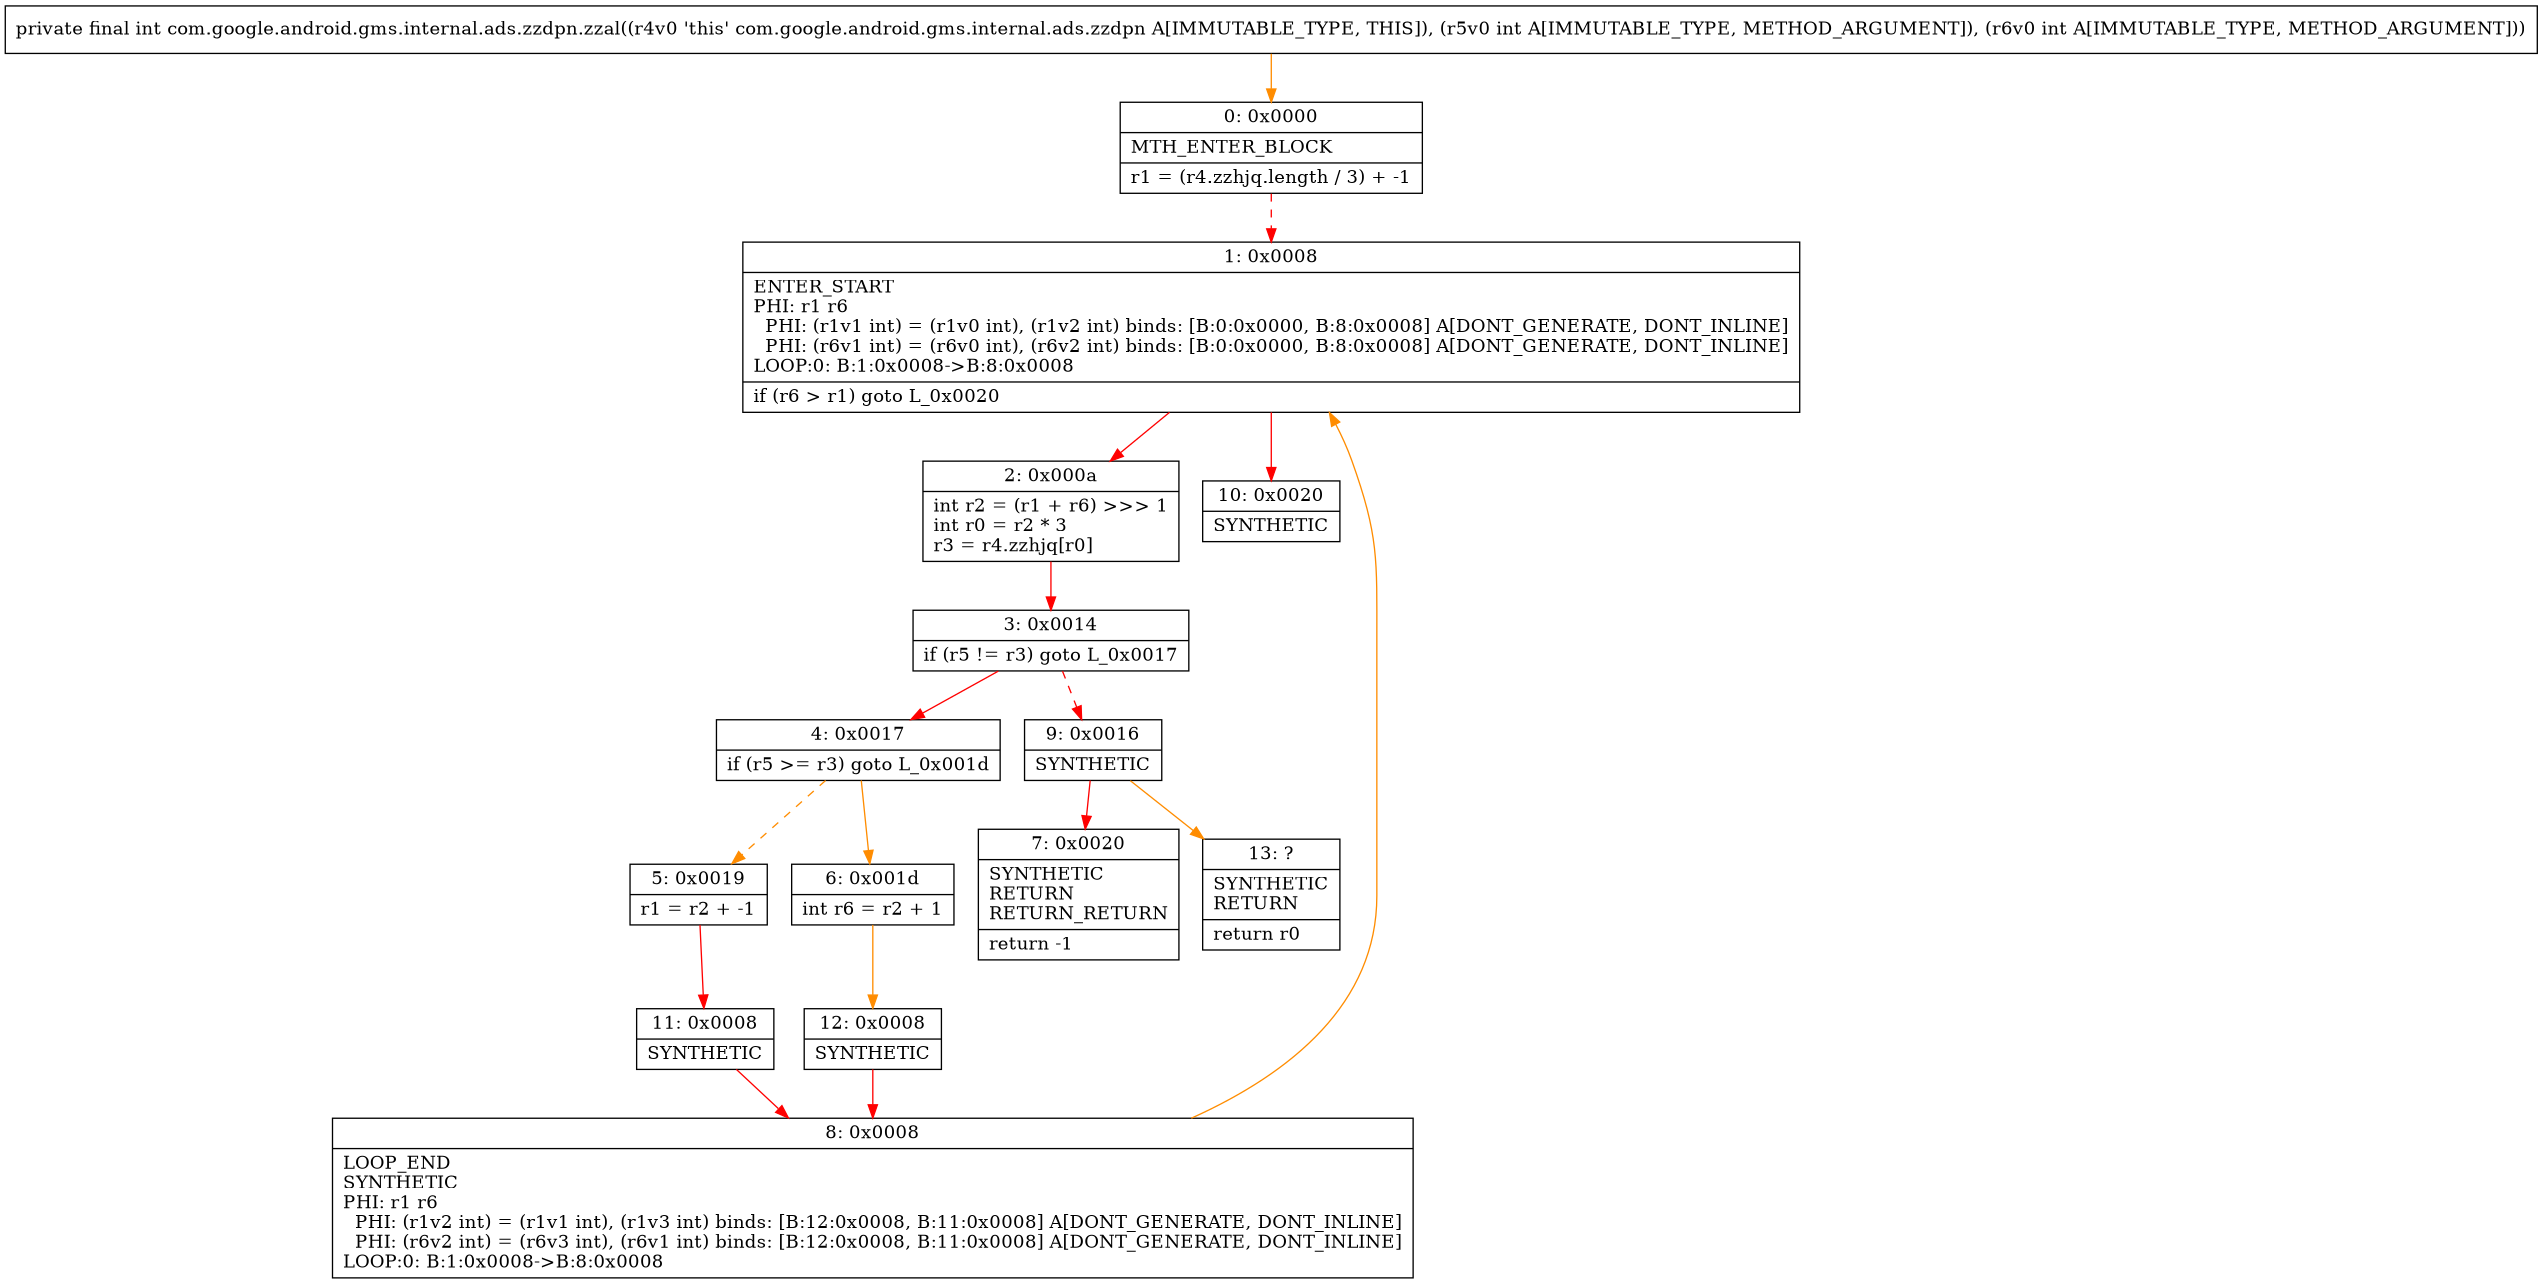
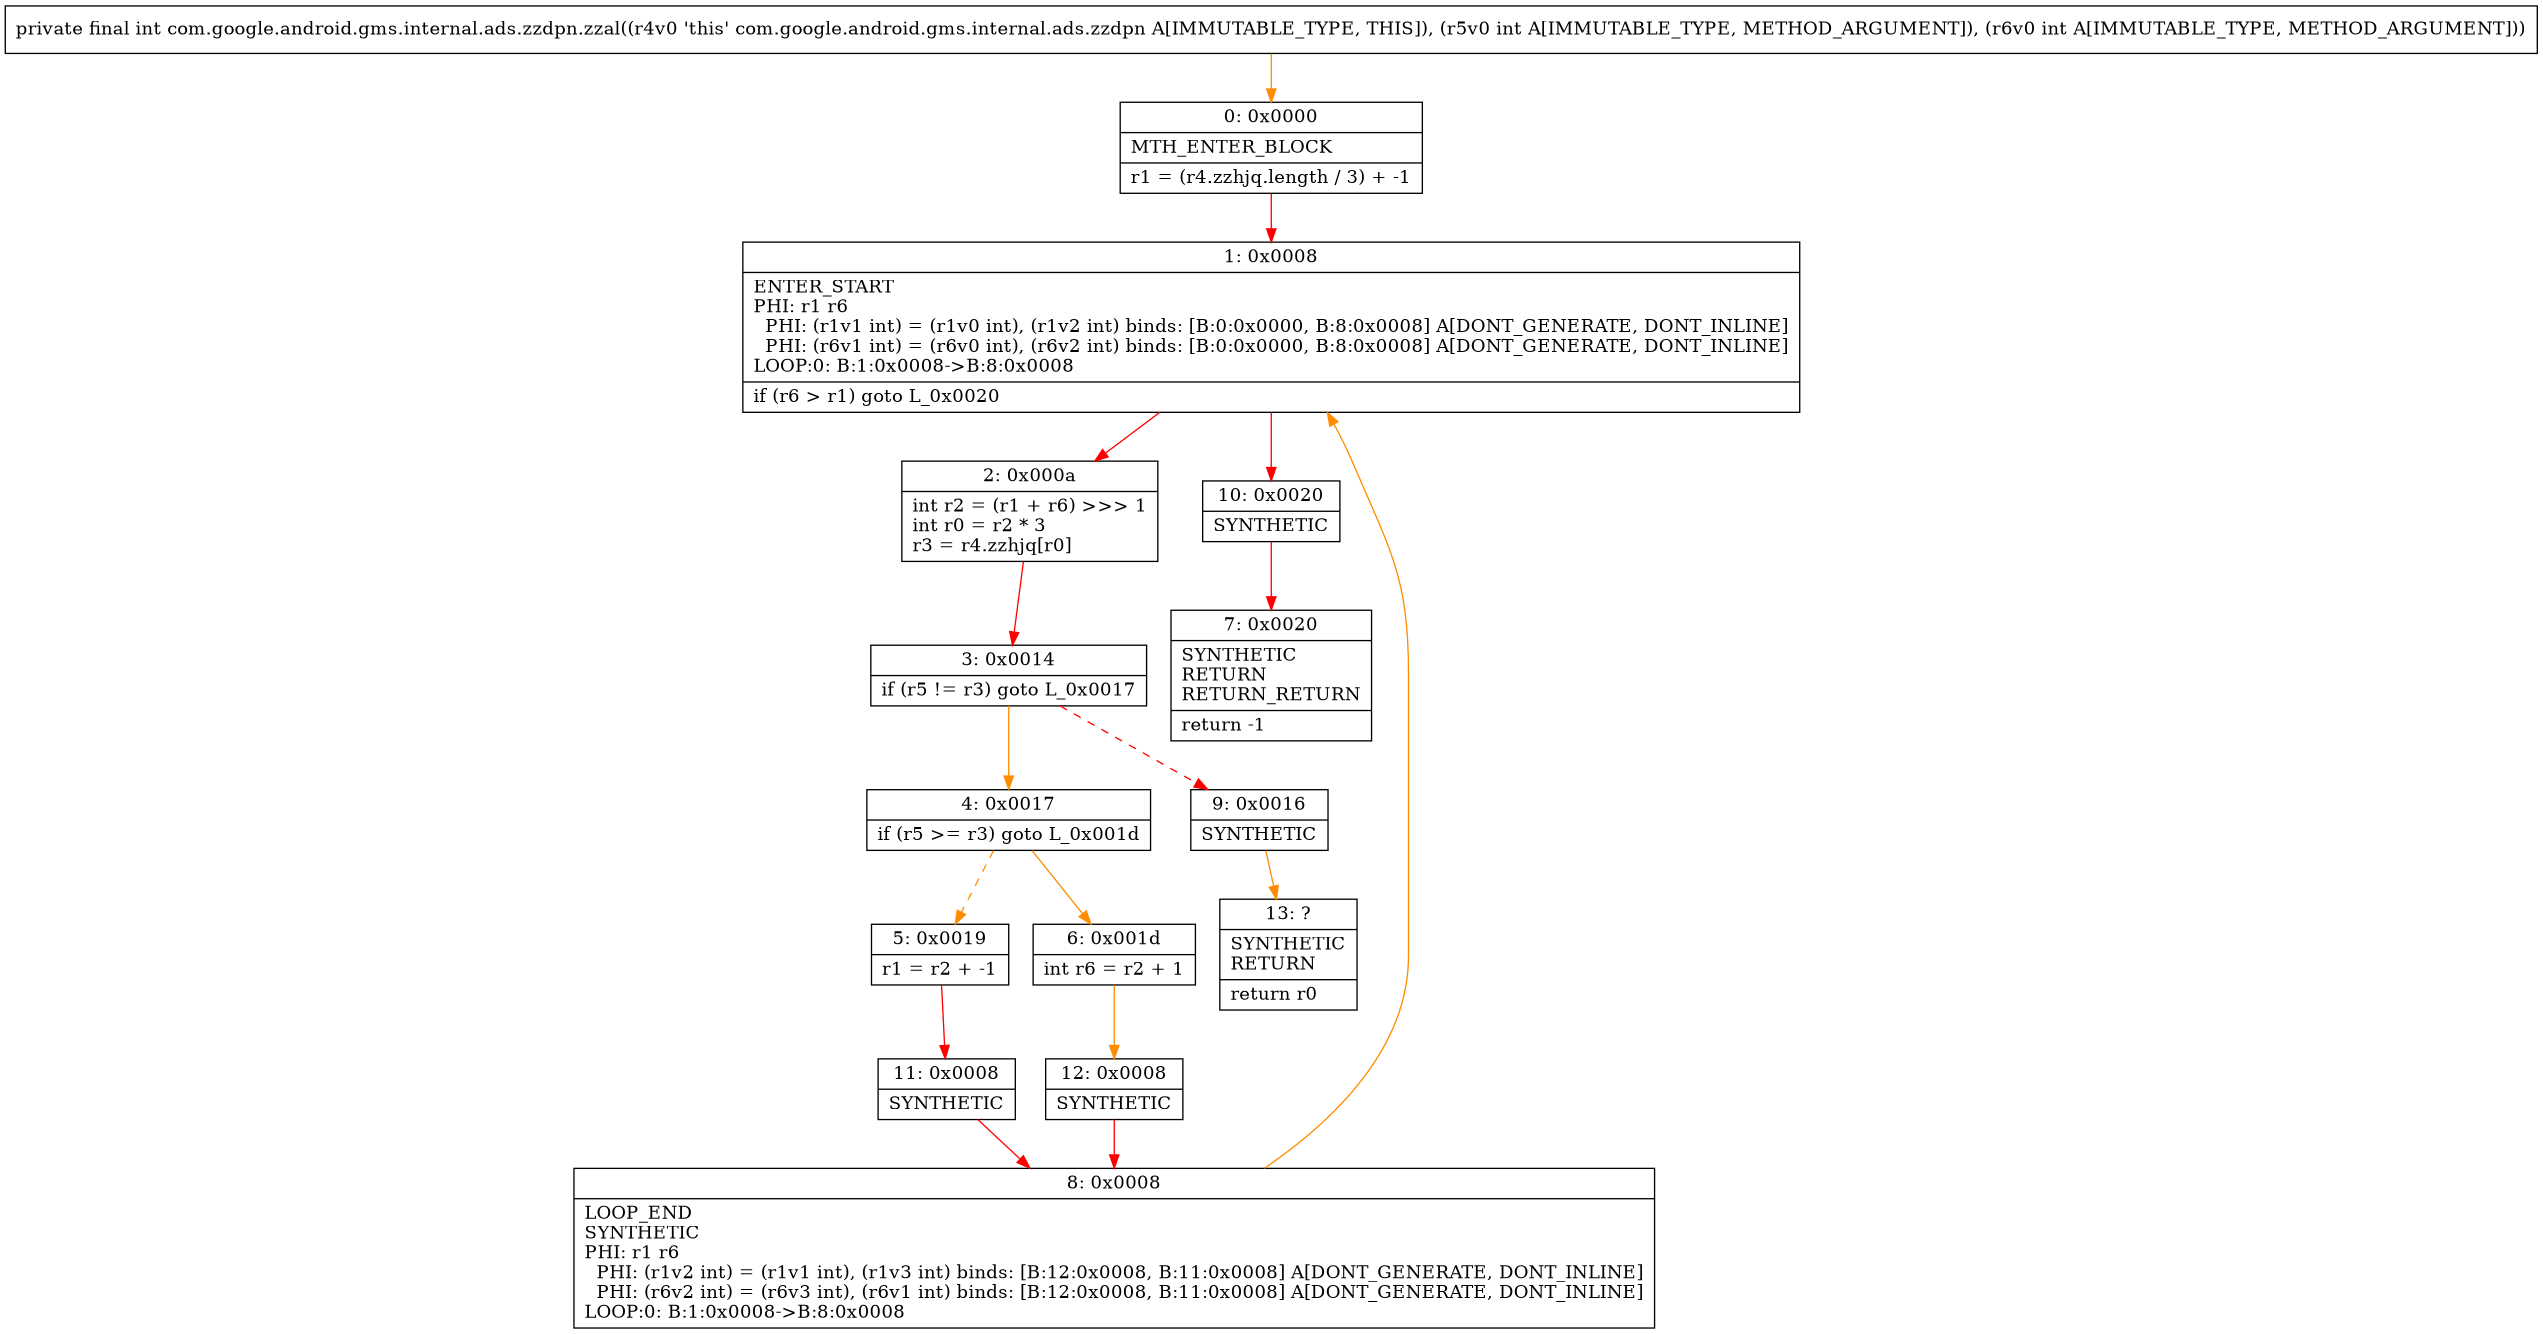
(1271, 211) -> (1271, 211)
(960, 692) -> (1009, 741)
(1088, 798) -> (1271, 569)
